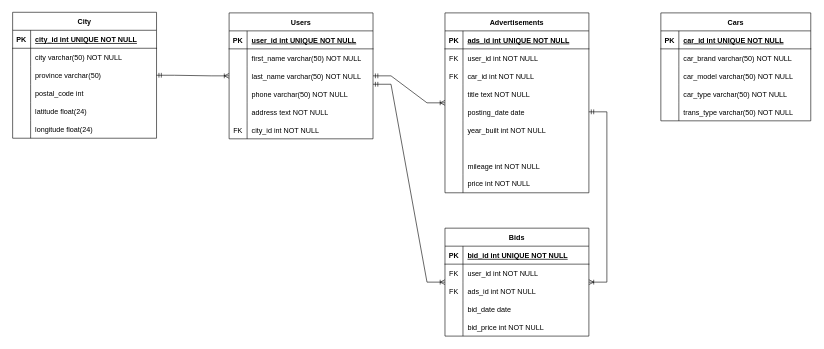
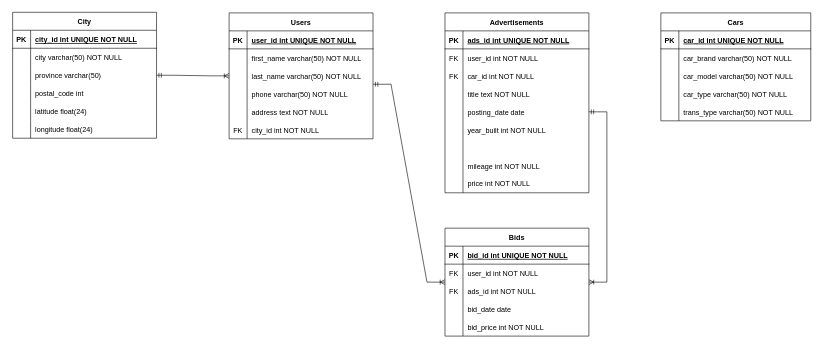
(409, 89) -> none
